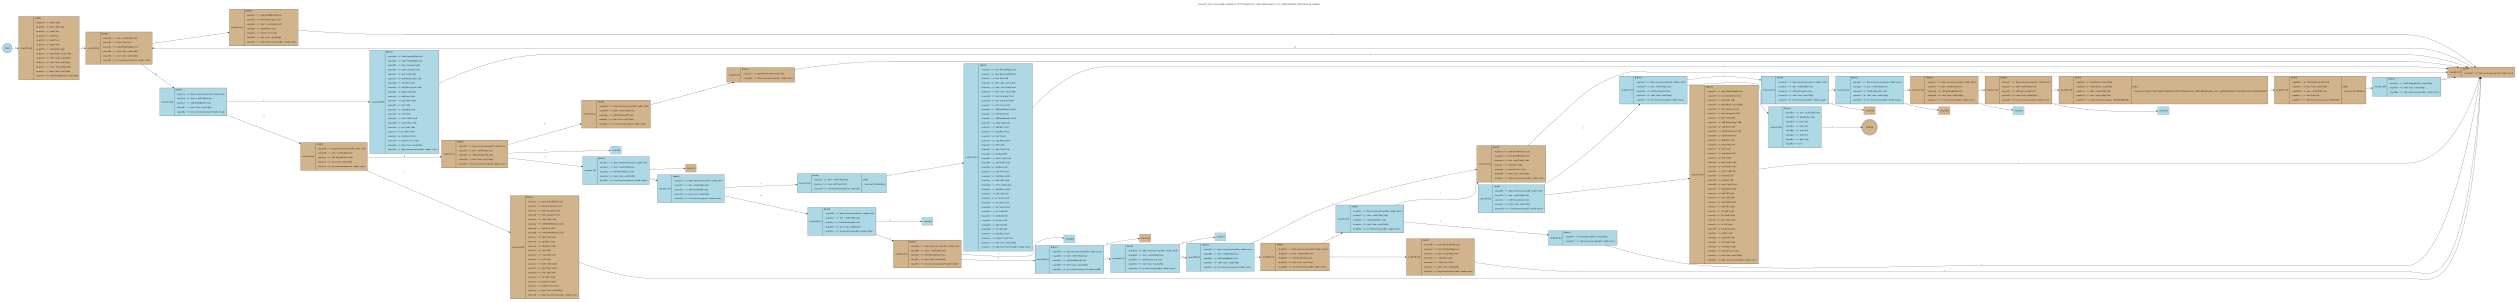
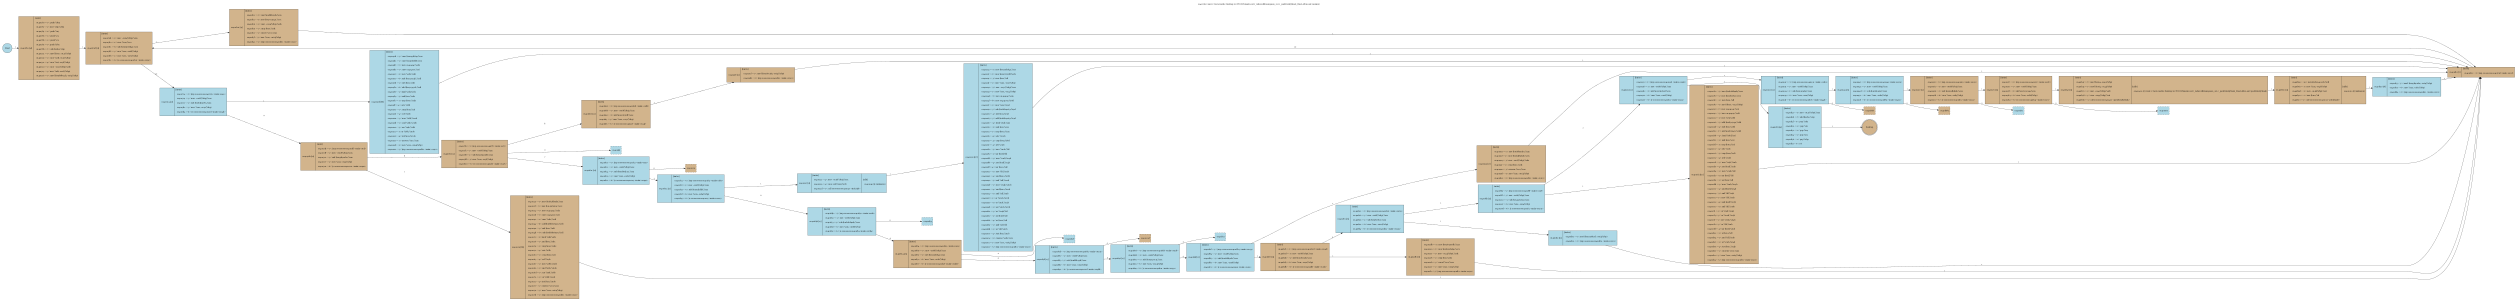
(1441, 200) -> (1440, 209)
